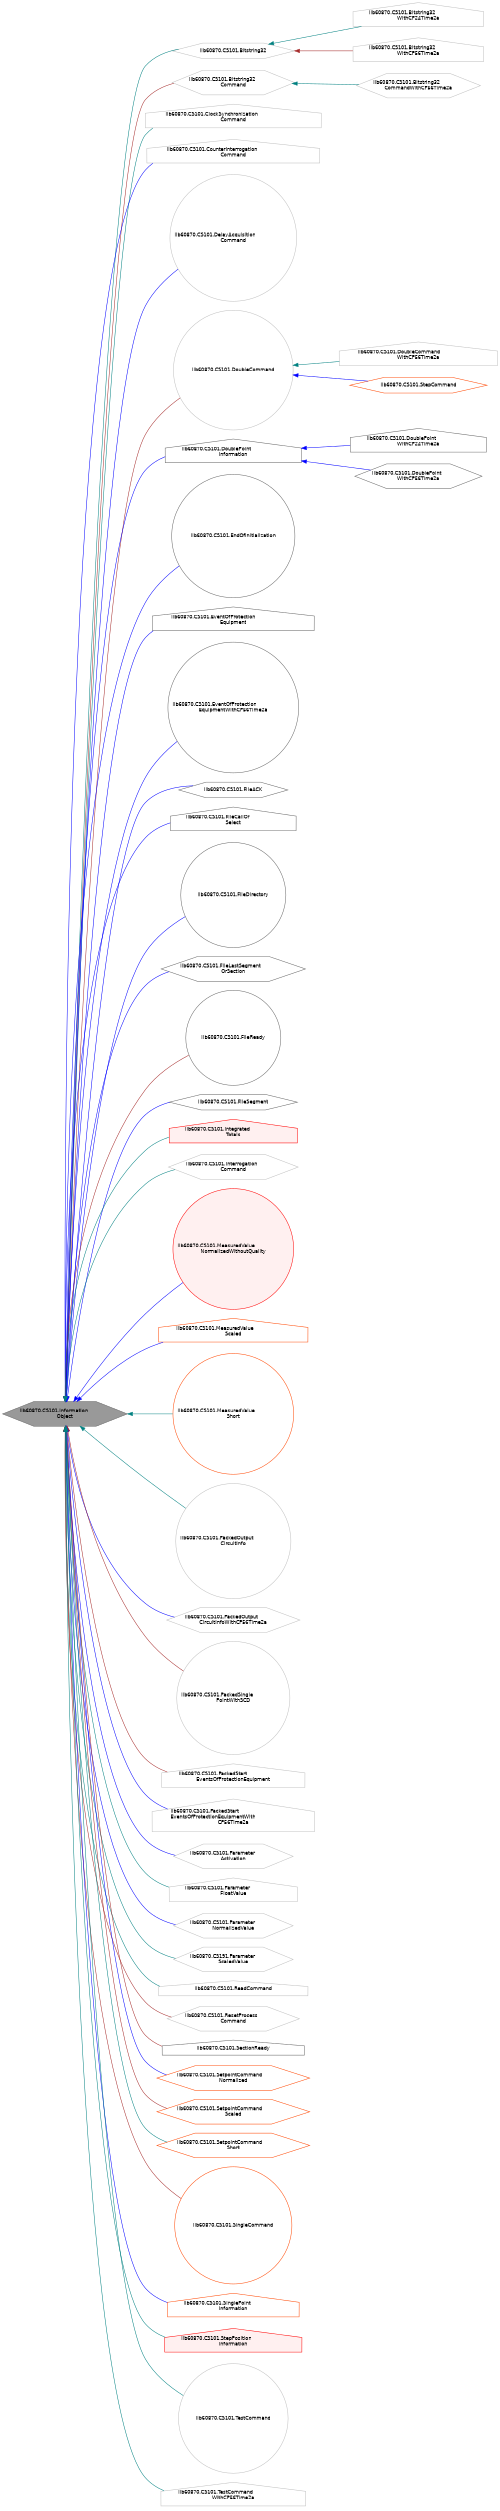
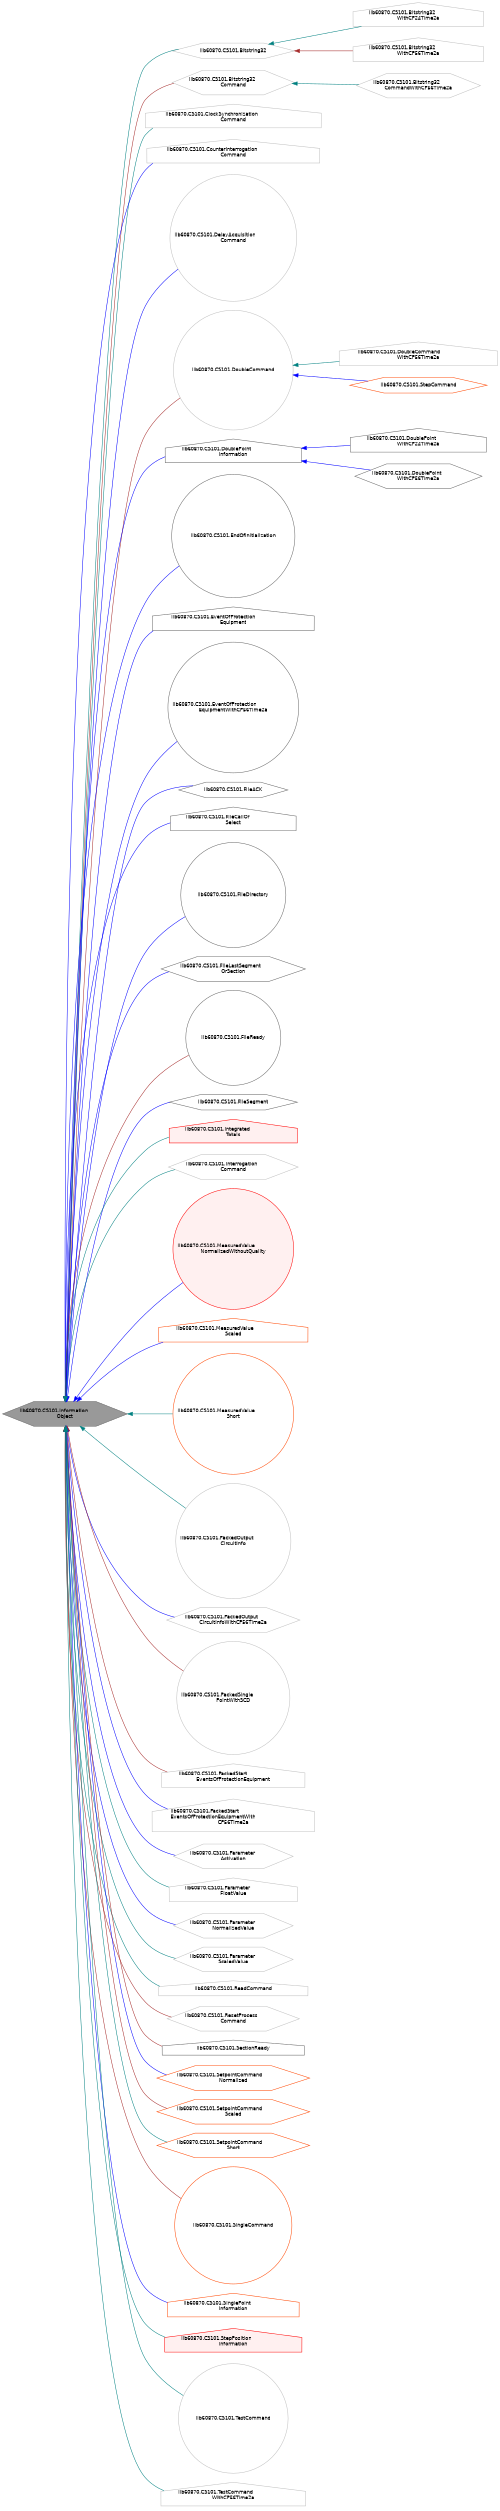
(233, 1959) -> (233, 1959)
